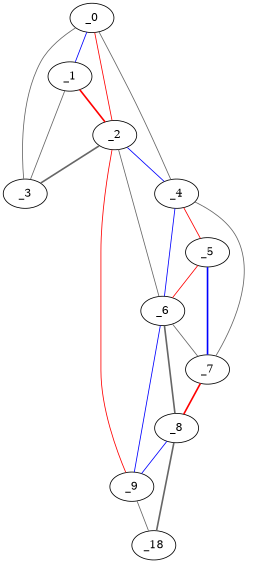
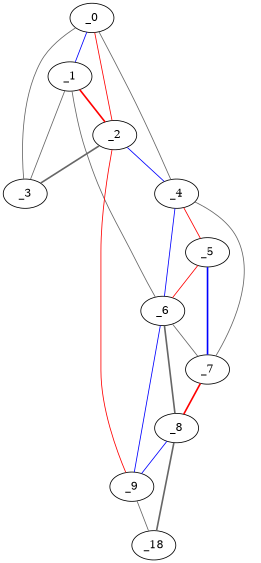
(139, 223) -> (99, 188)
